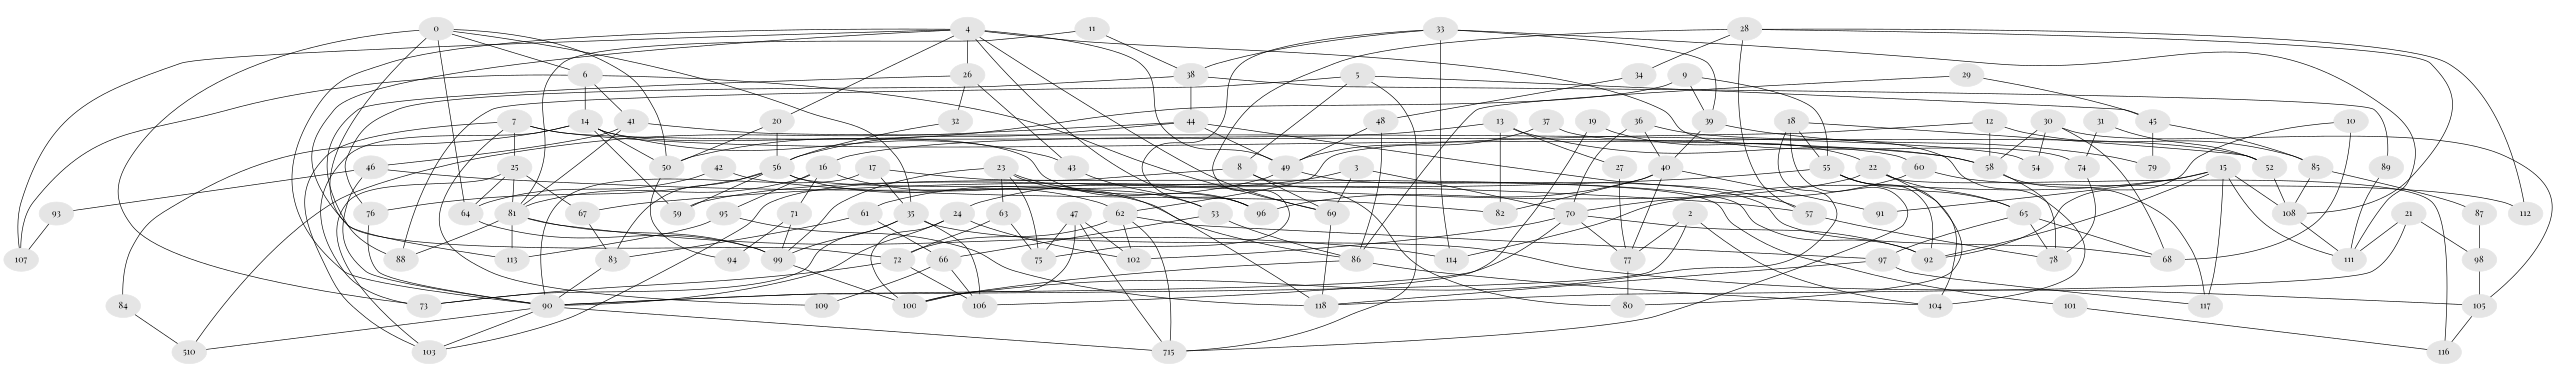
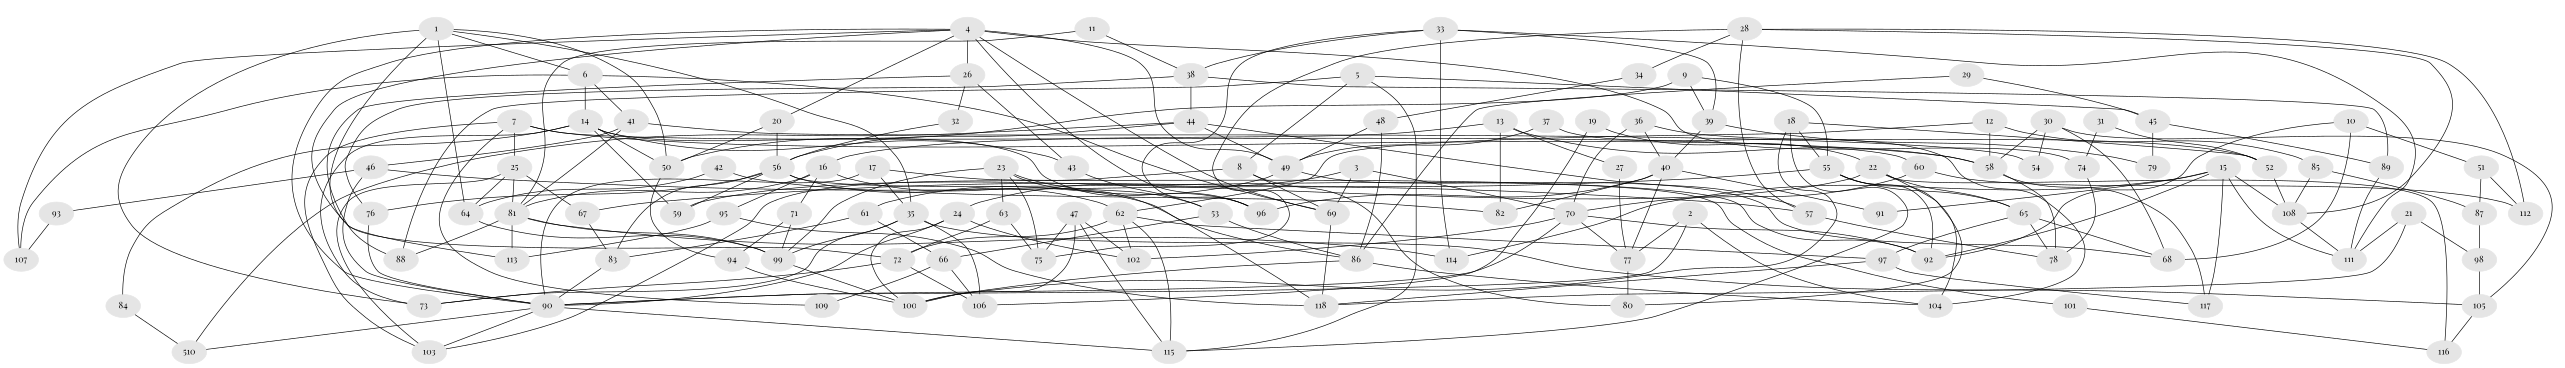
(436, 29) -> (436, 29)
(2247, 142) -> (2270, 142)
none -> (2481, 167)
none -> (819, 287)
(1169, 352) -> (1169, 352)
